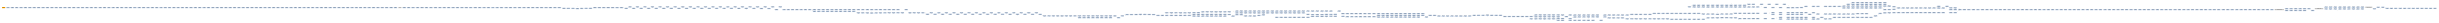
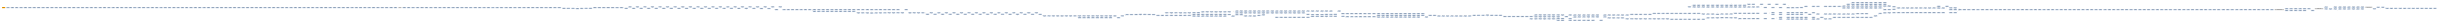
(2331, 7) -> none
